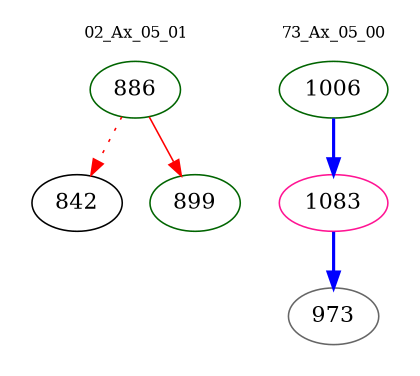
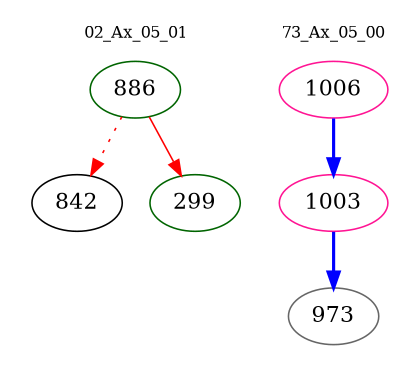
(334, 90) -> (334, 90)
(195, 203) -> (195, 203)
(334, 203) -> (334, 203)
